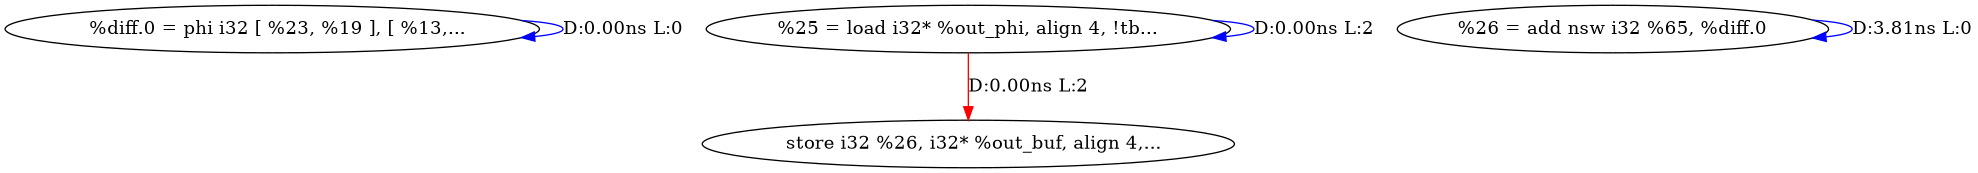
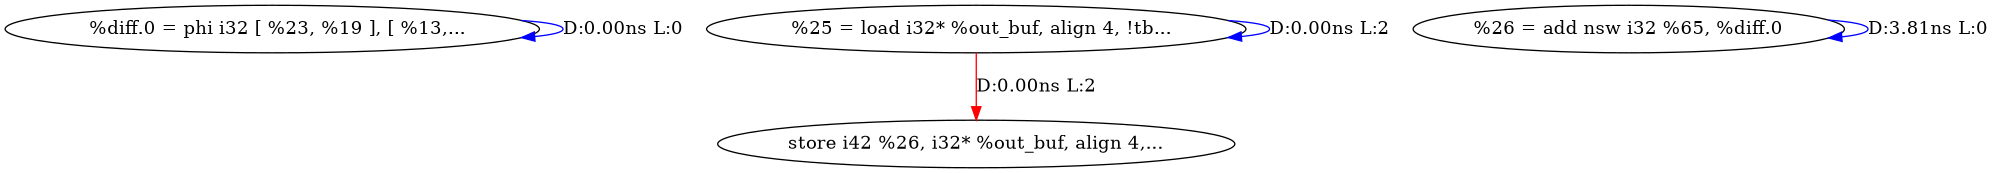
(968, 29) -> (976, 29)
(968, 144) -> (976, 144)
